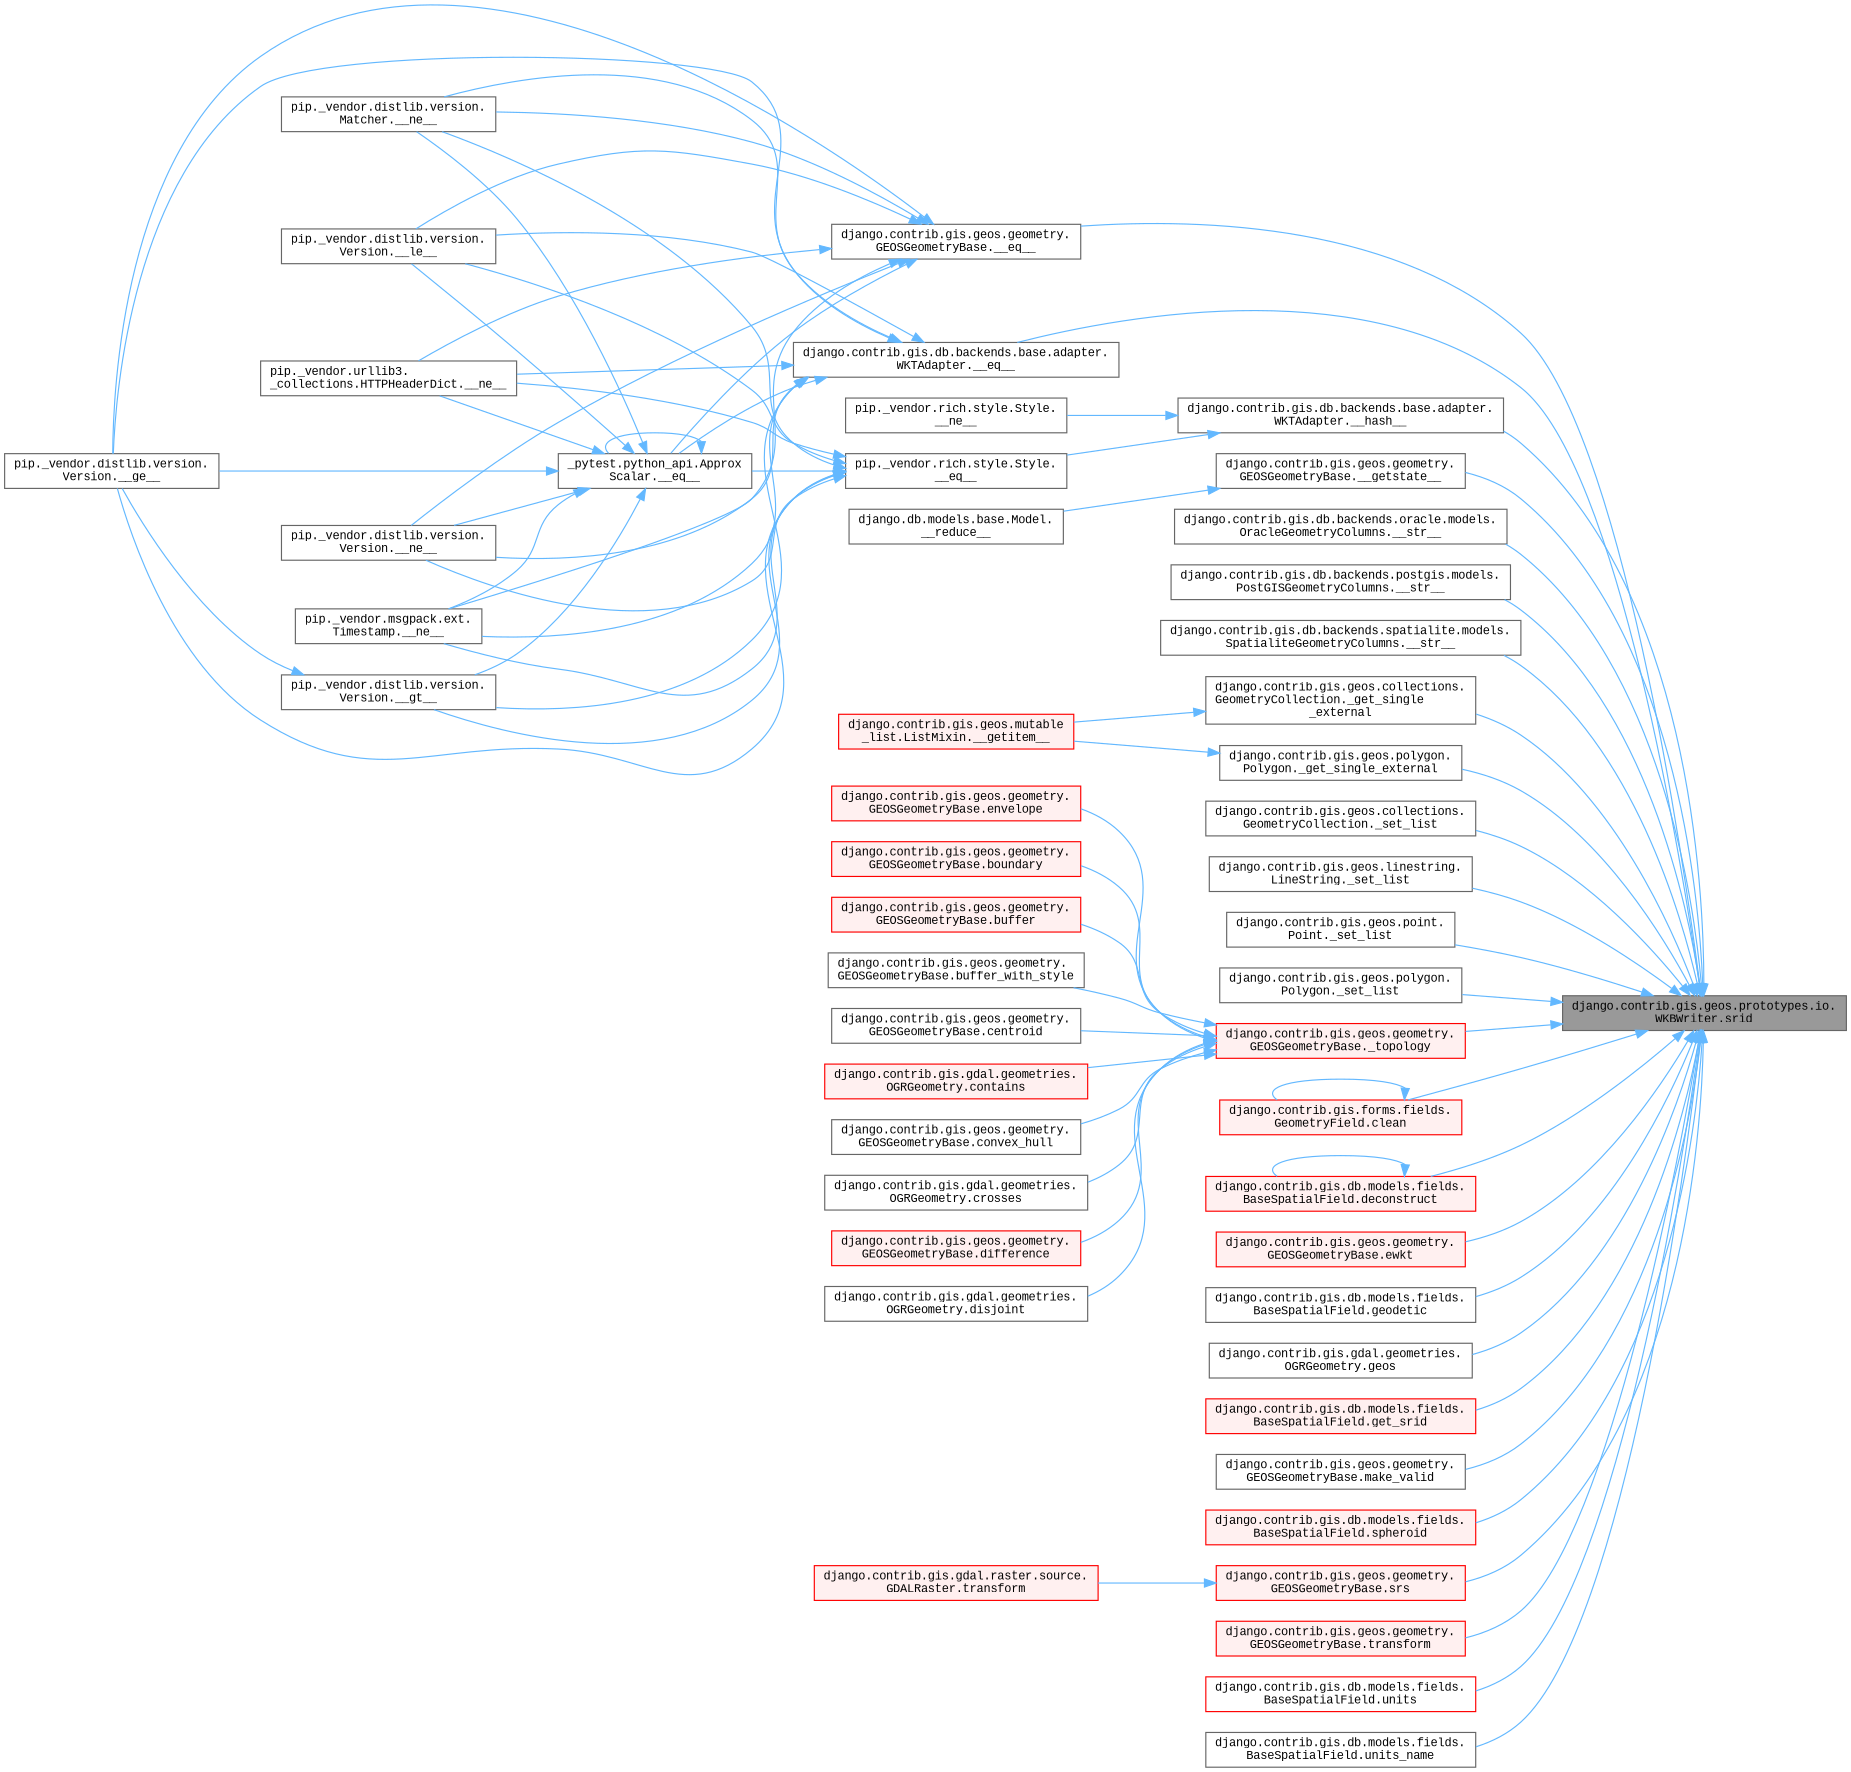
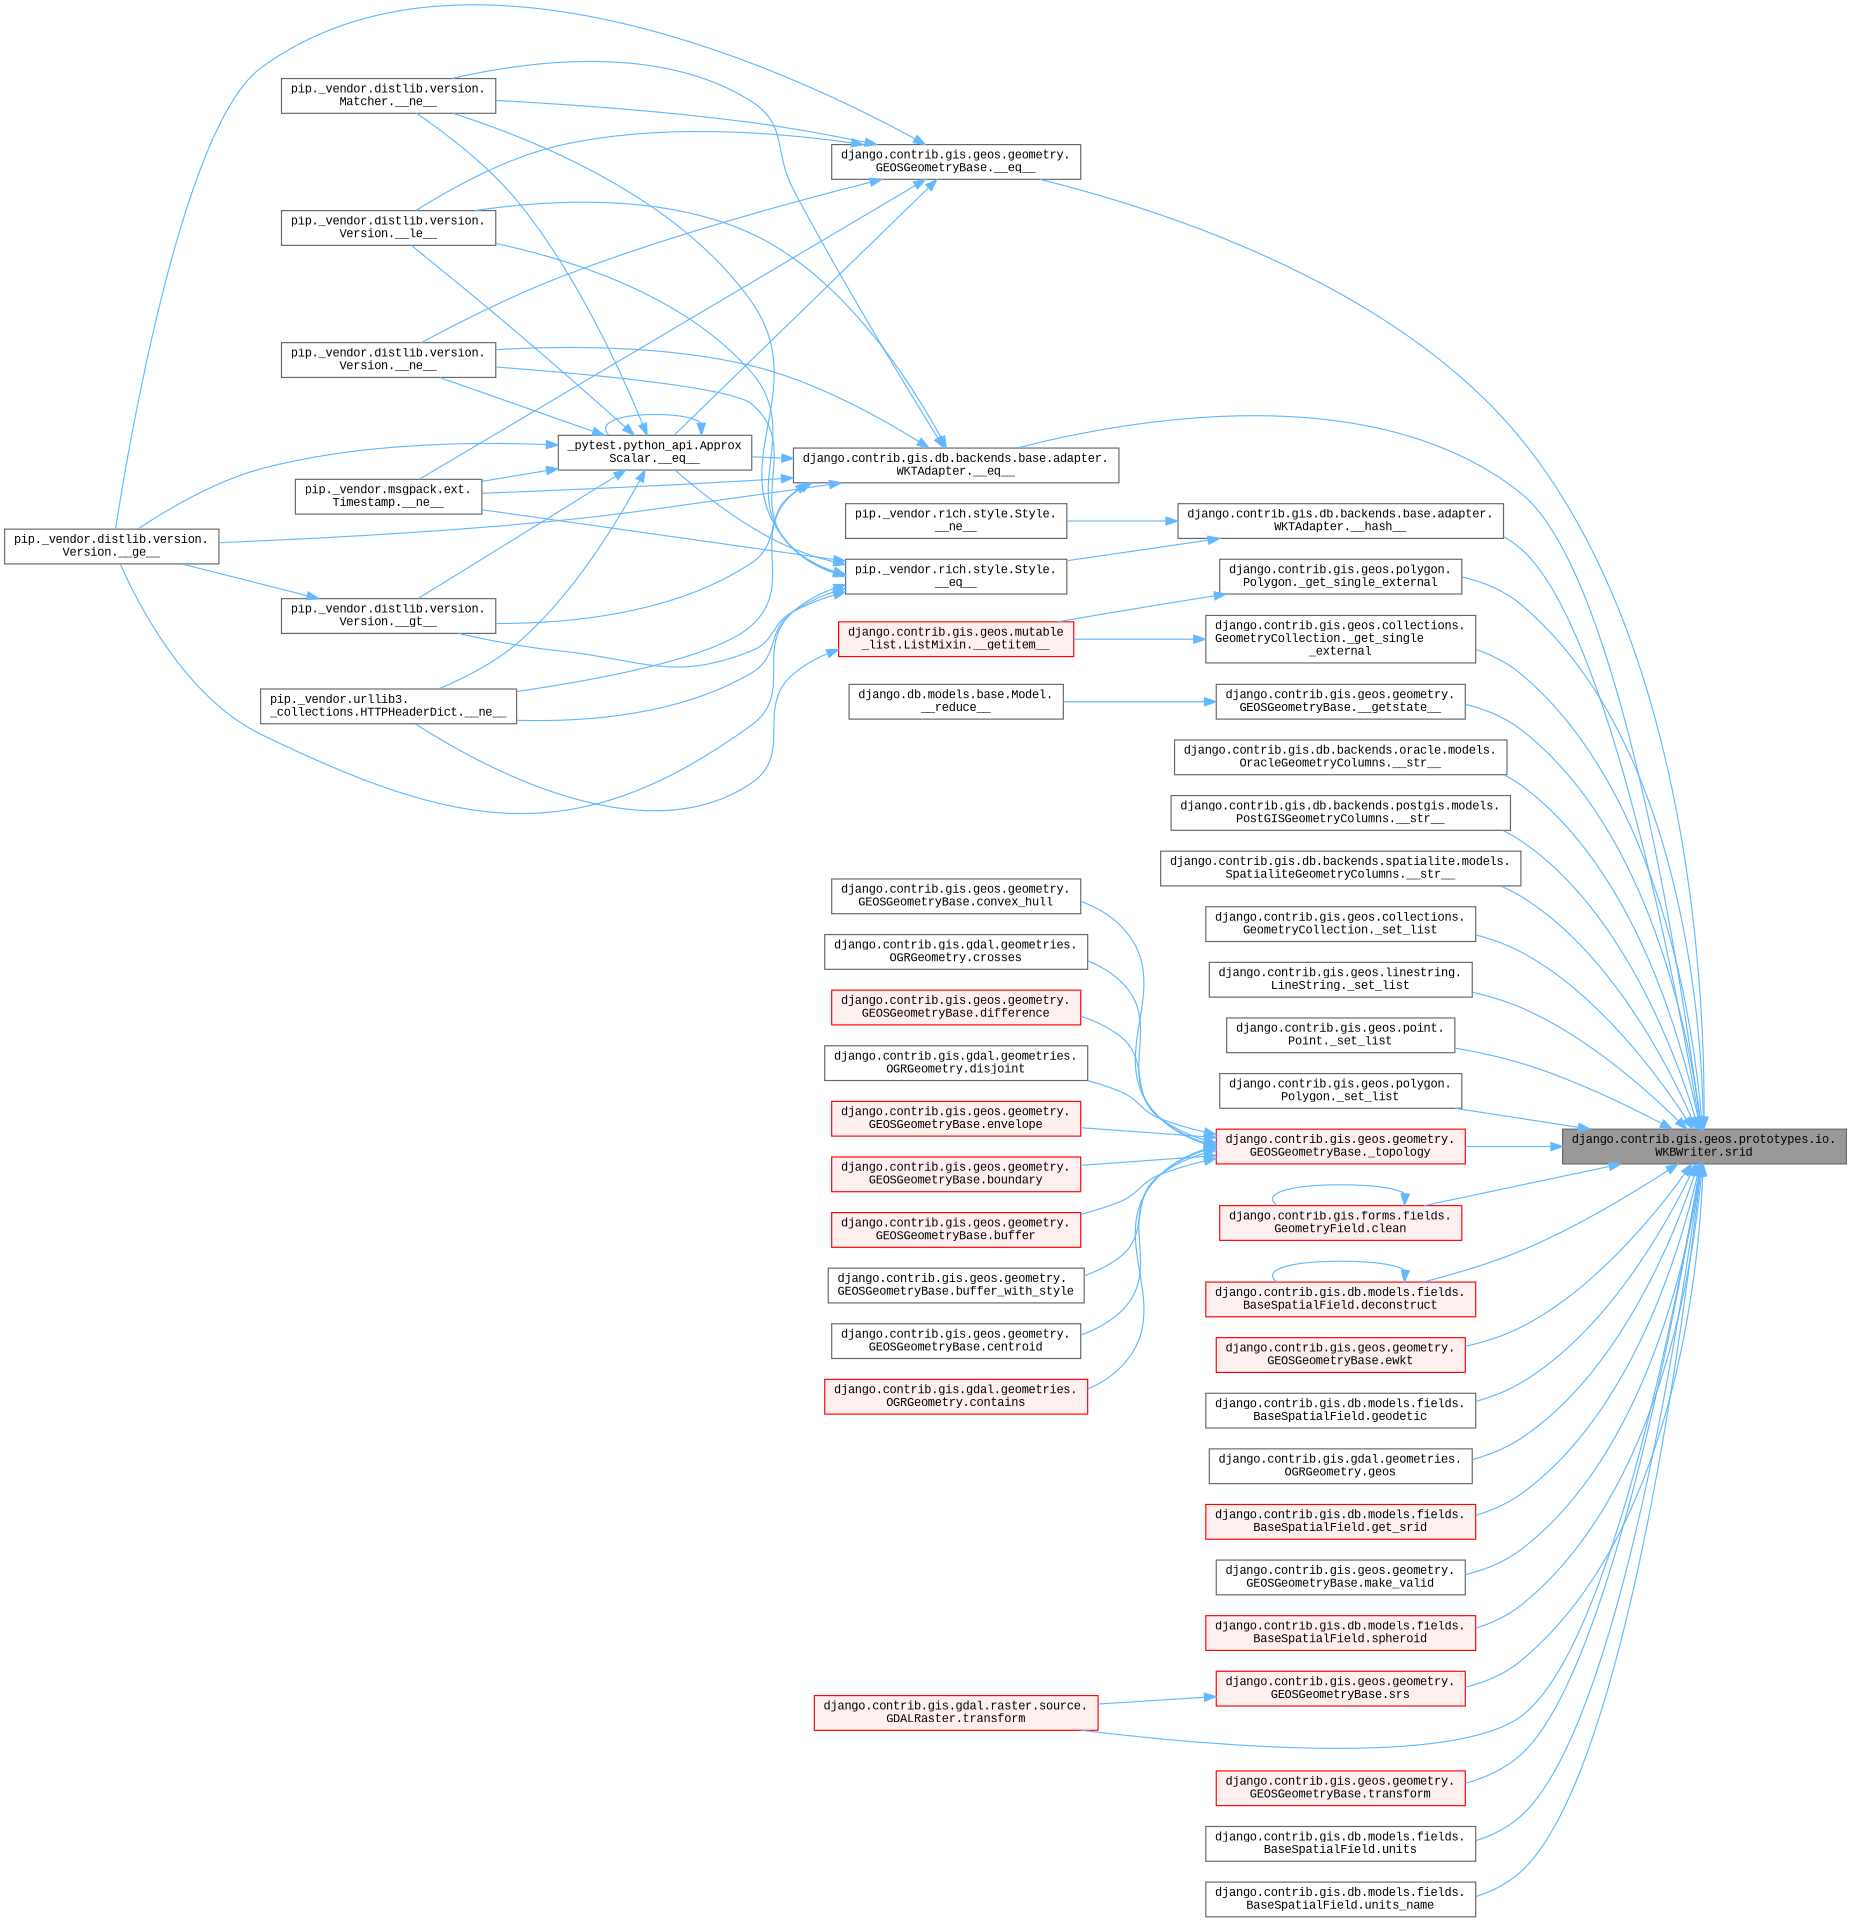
(612, 282) -> (658, 810)
none -> (1561, 1665)
(1341, 1694) -> (1341, 1844)
